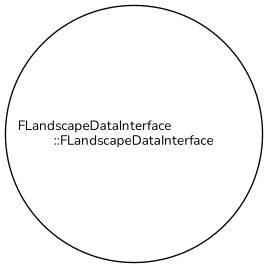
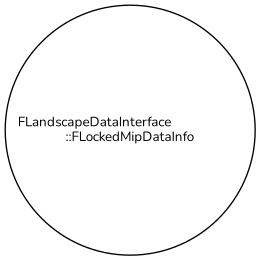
(134, 134) -> (130, 130)
